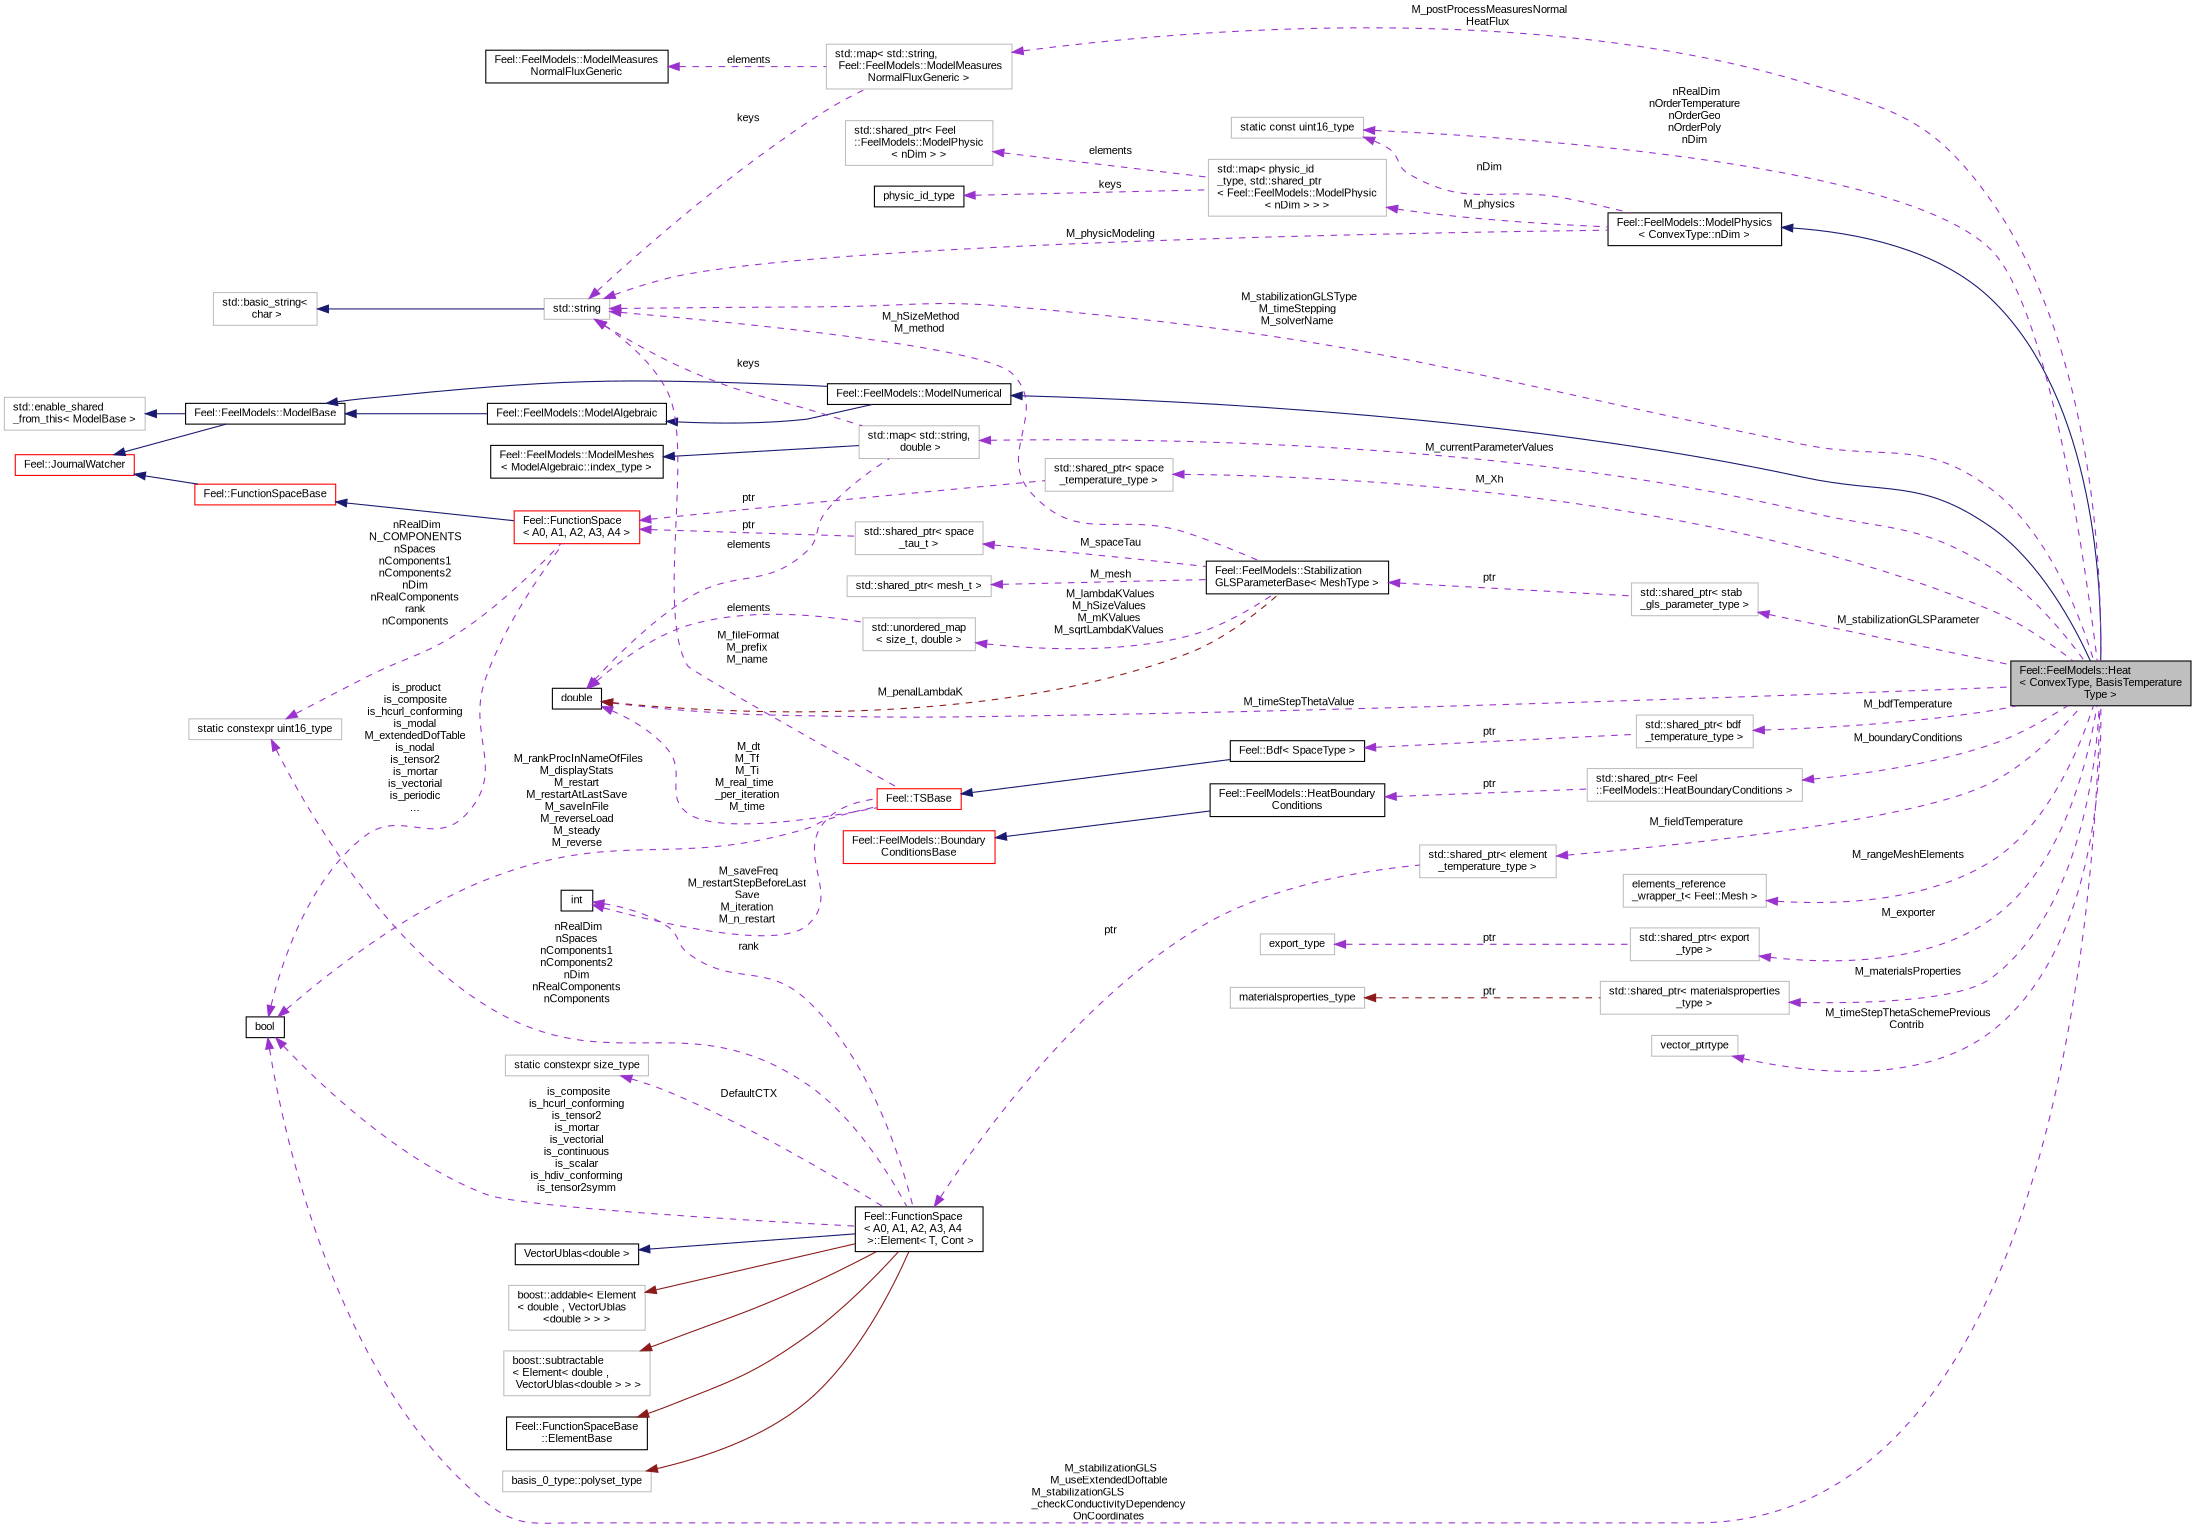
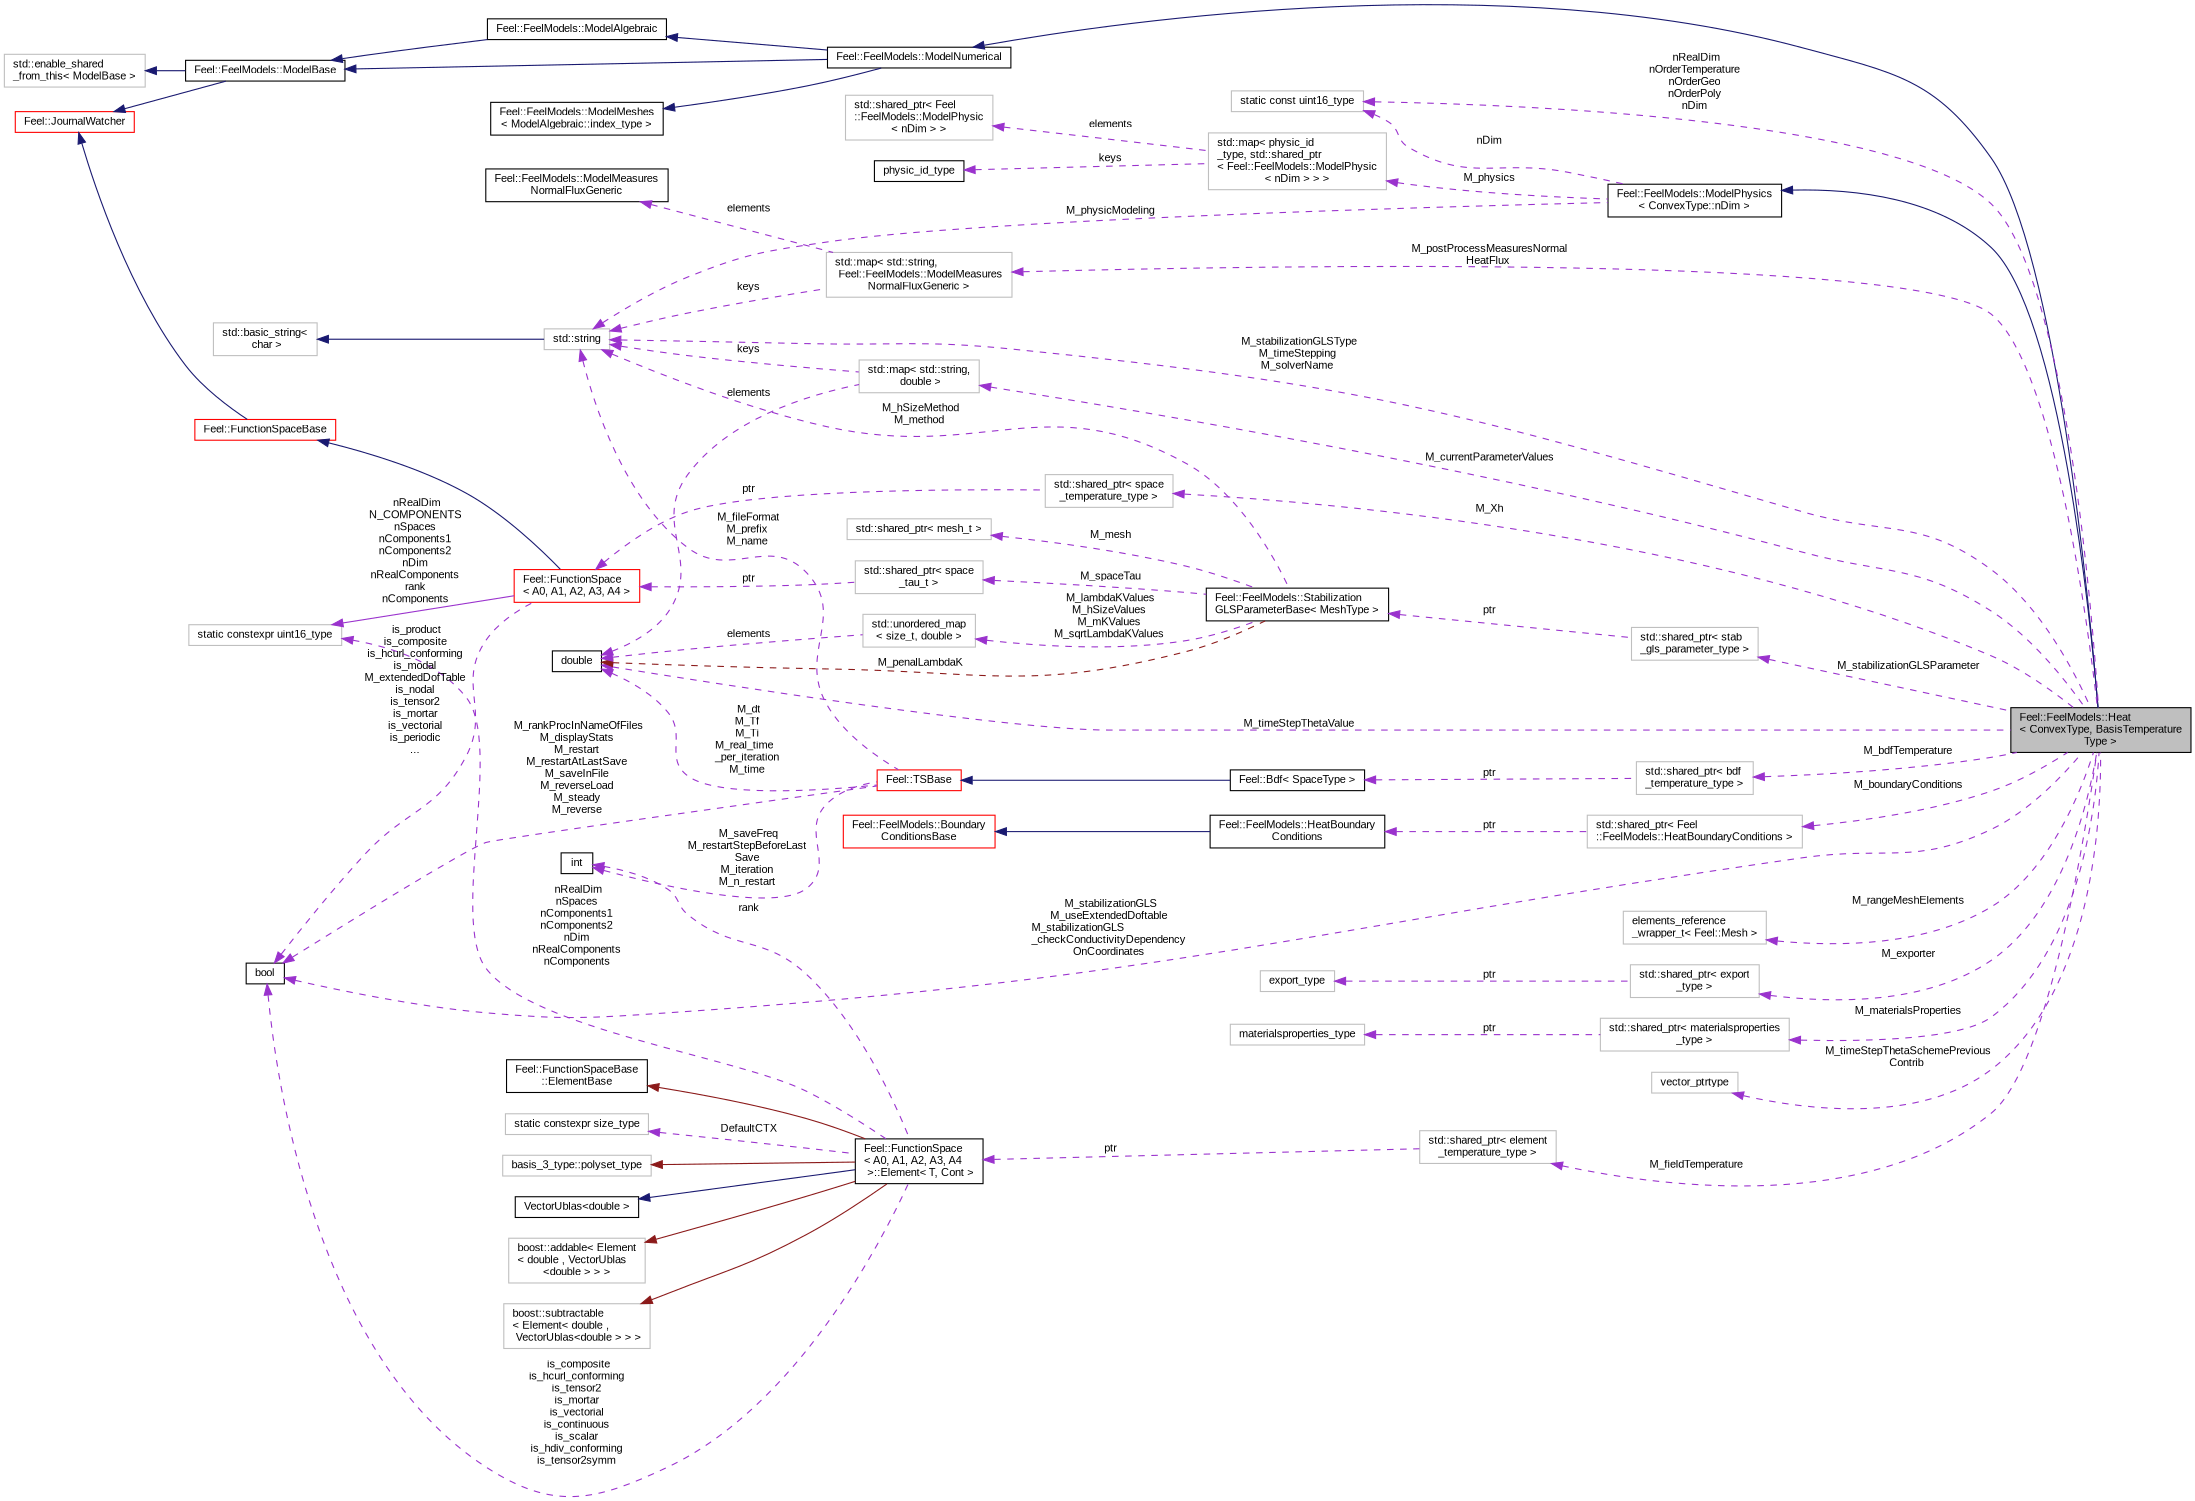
(767, 451) -> (779, 91)
(439, 644) -> (428, 609)
(1488, 998) -> (1488, 1035)
(577, 1481) -> (577, 1166)
